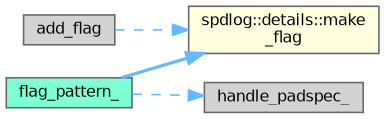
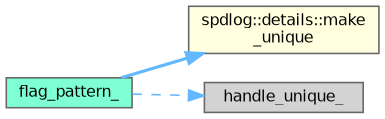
(69, 30) -> none
(284, 30) -> (284, 30)
(284, 97) -> (284, 97)
